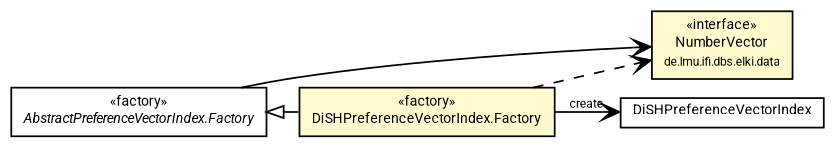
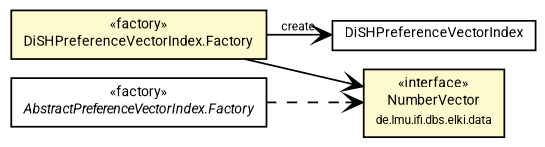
(436, 61) -> (306, 102)
(584, 76) -> (295, 71)
(291, 112) -> none
